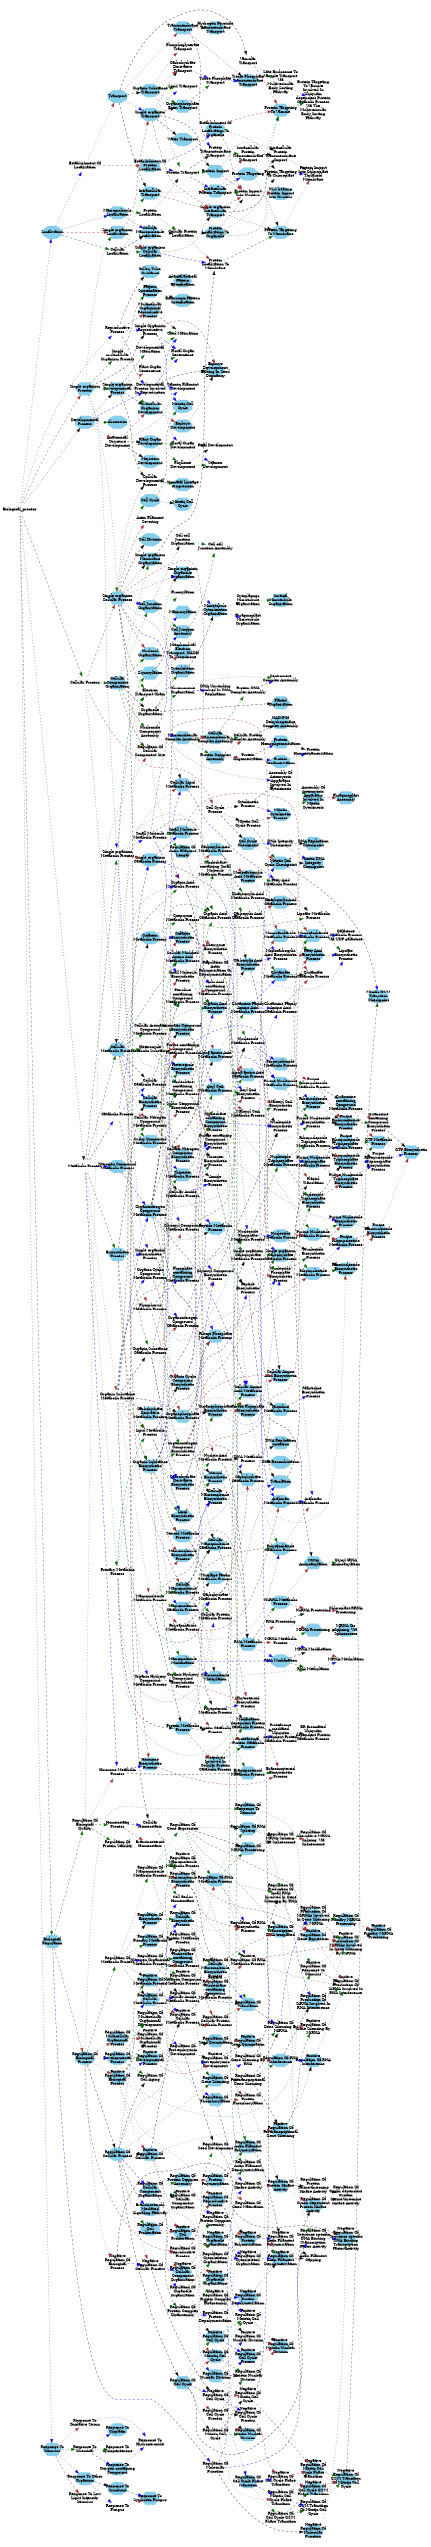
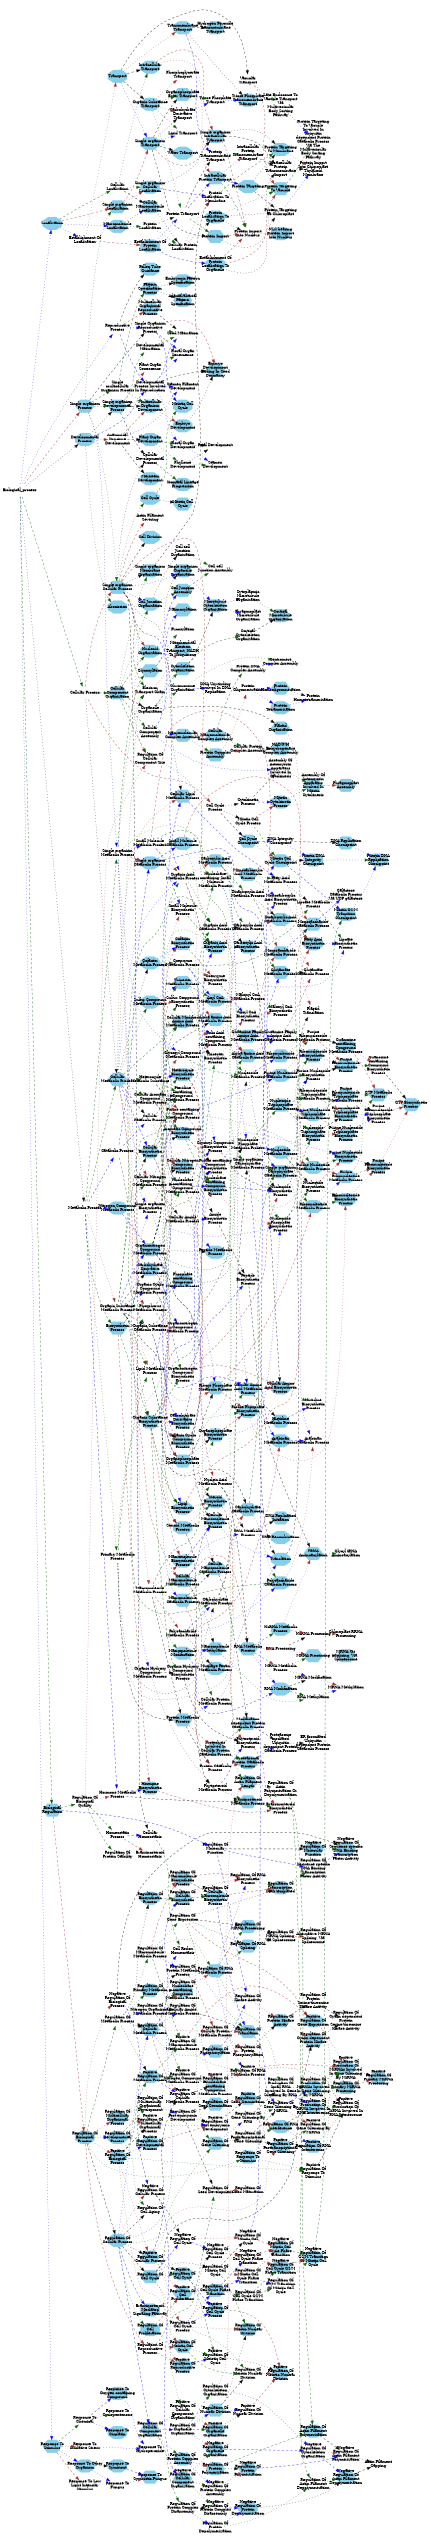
none -> (248, 635)
(150, 732) -> (150, 732)
none -> (378, 860)
(394, 1157) -> (394, 1110)
(183, 1483) -> (183, 1422)
(213, 1691) -> (200, 1717)
none -> (227, 2087)
(248, 2356) -> (215, 2310)
